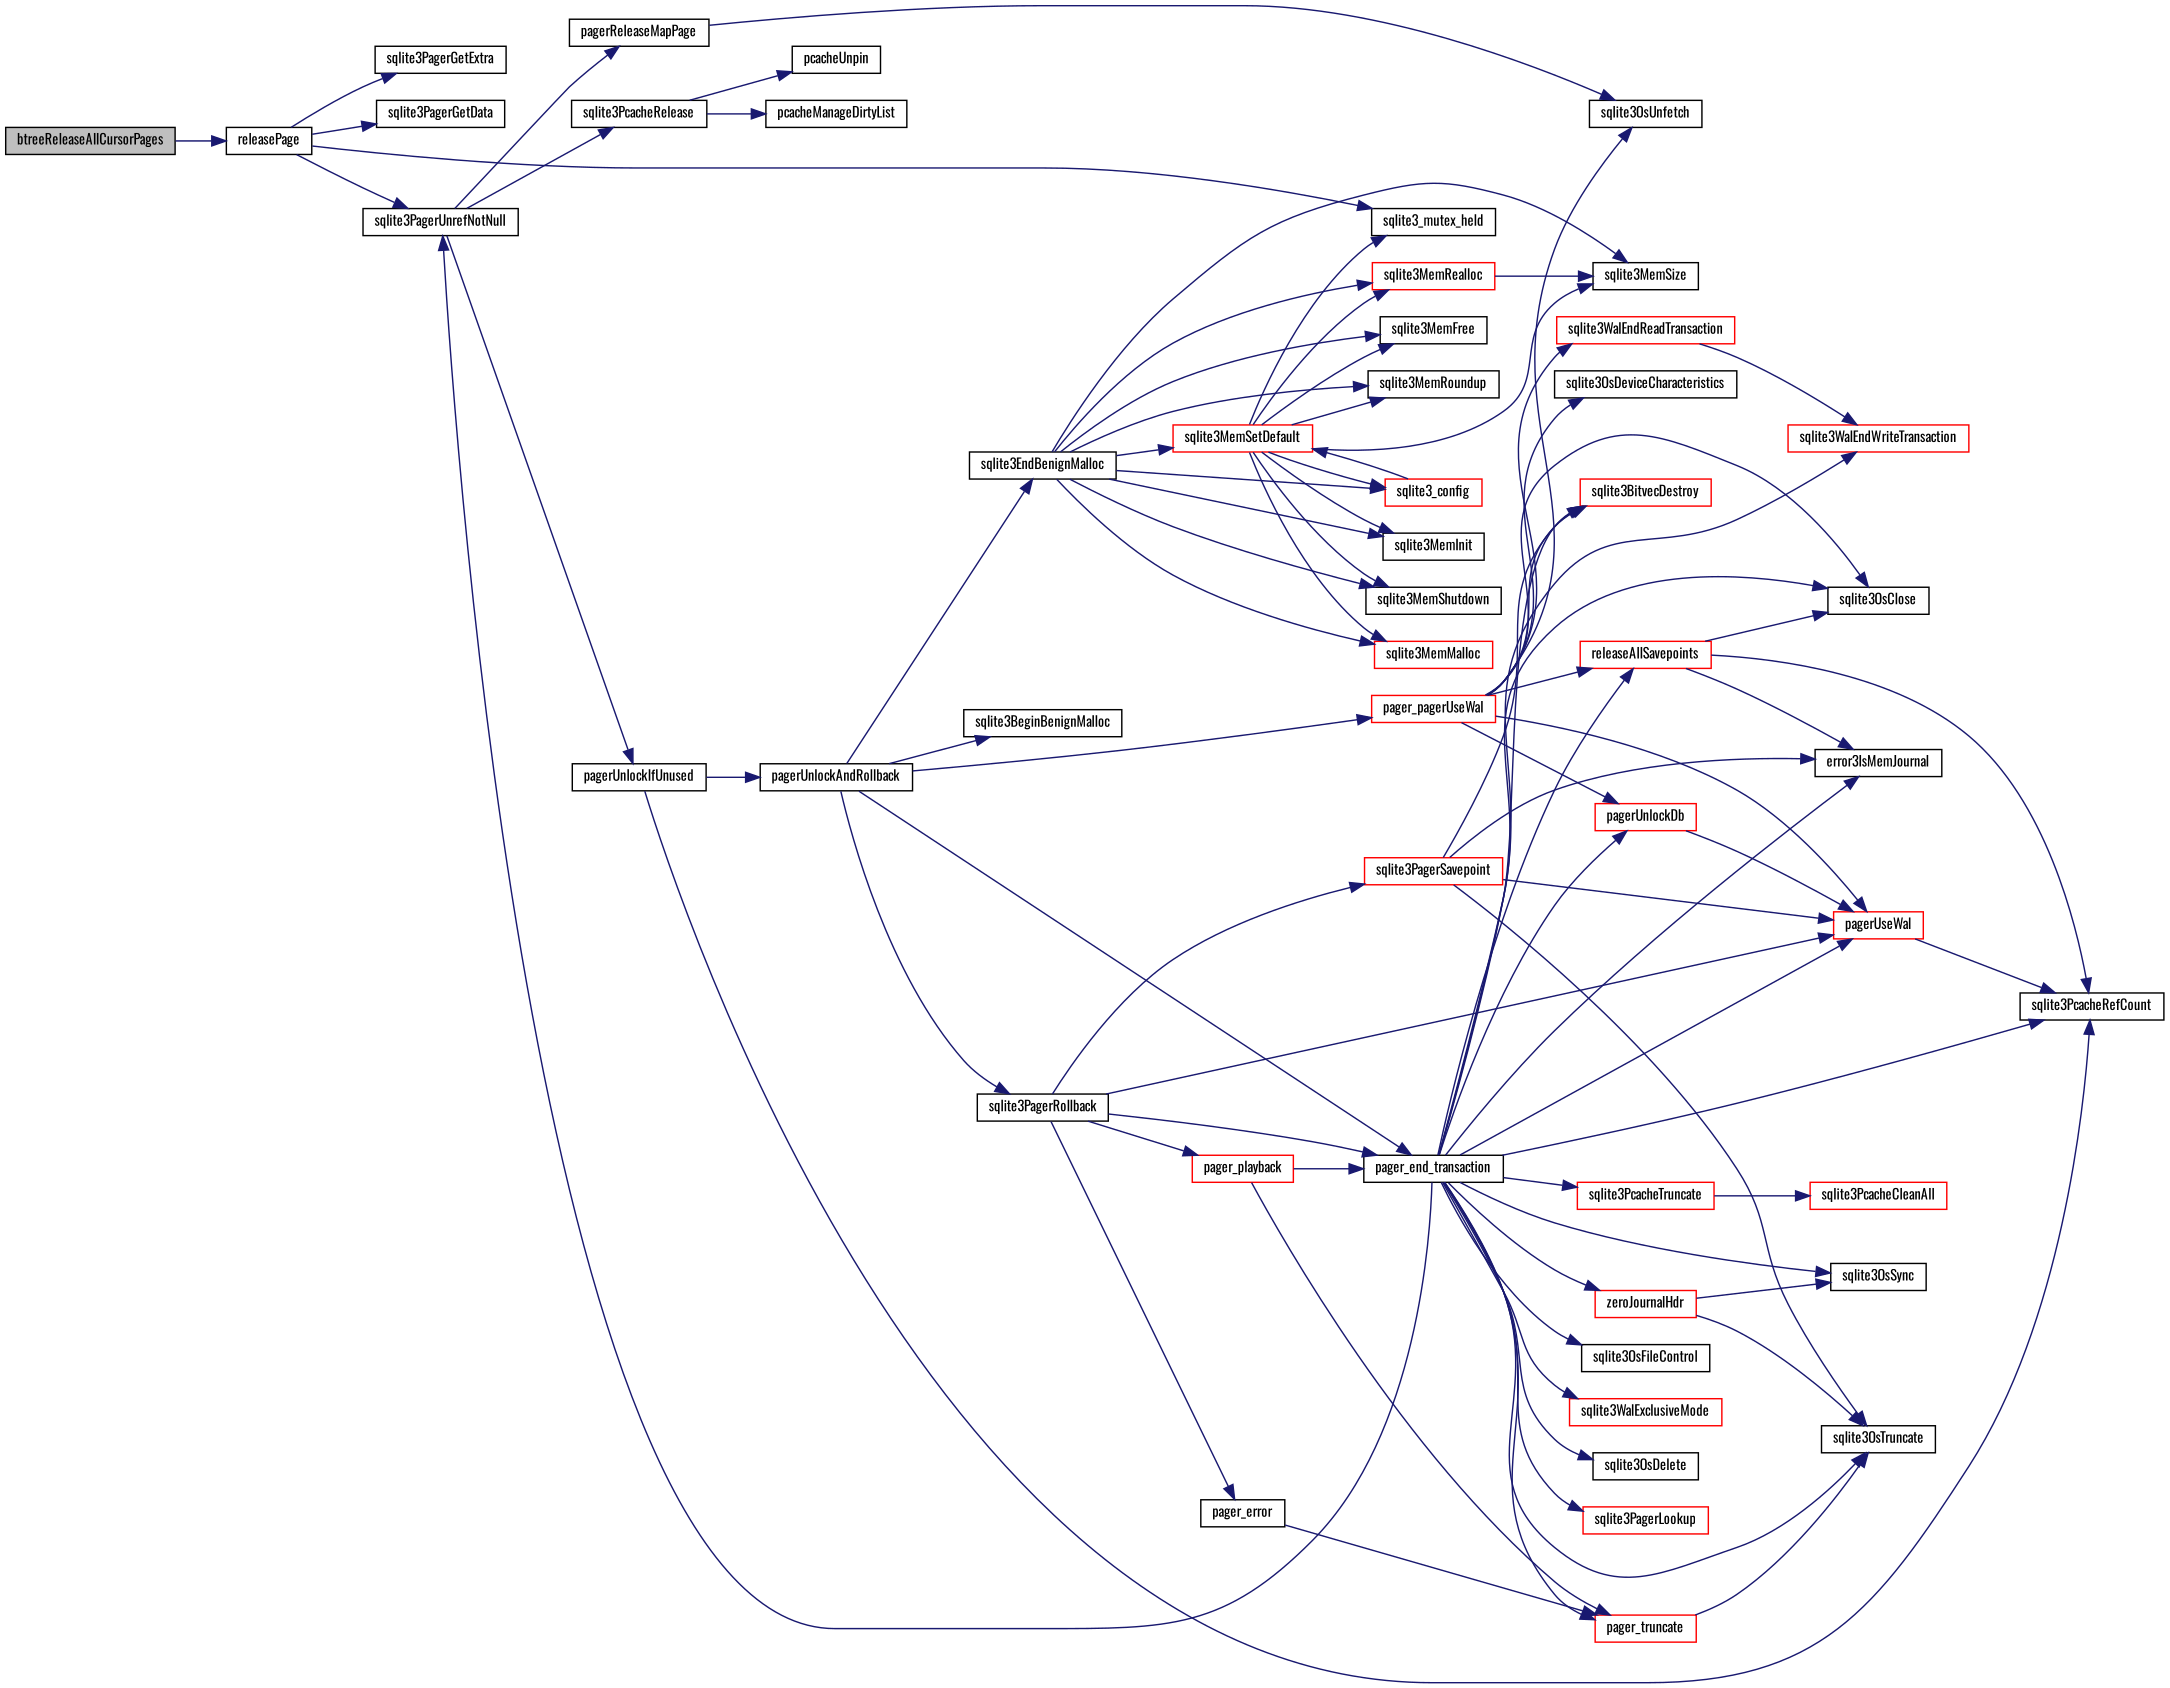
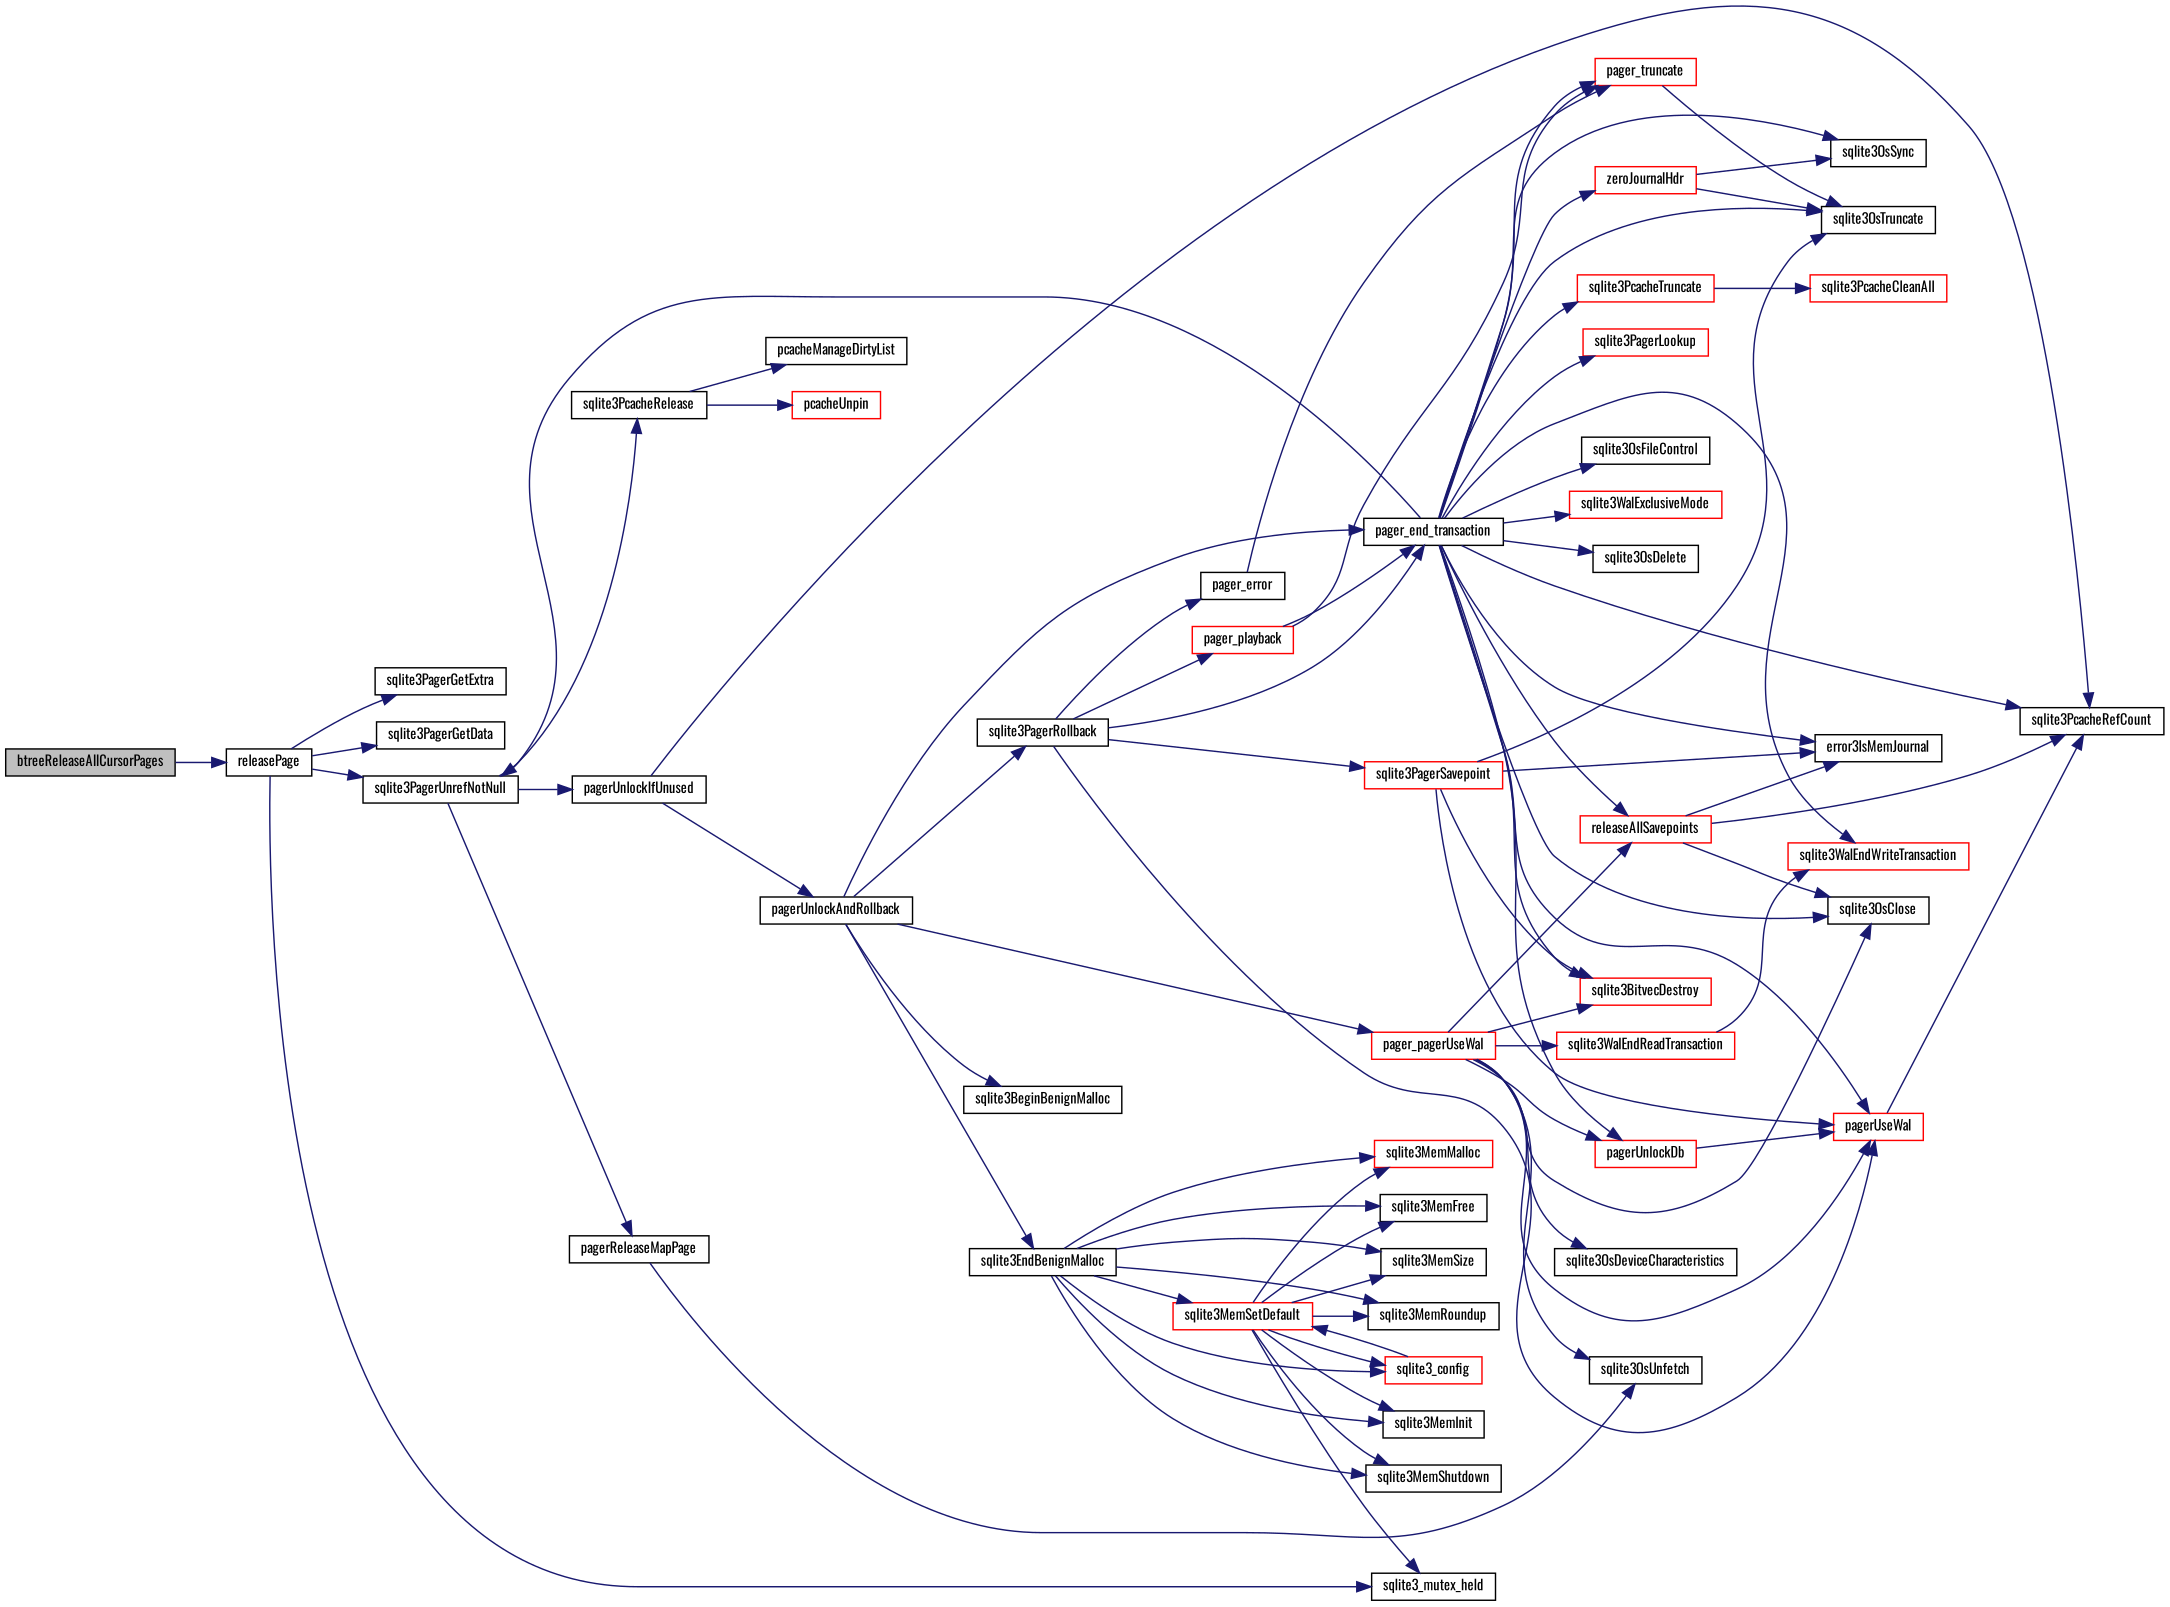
(836, 60) -> (836, 405)
(1434, 276) -> none
